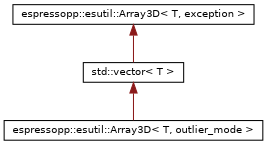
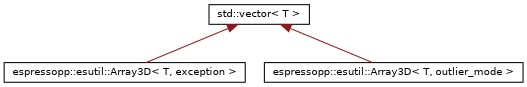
(133, 49) -> (187, 46)
